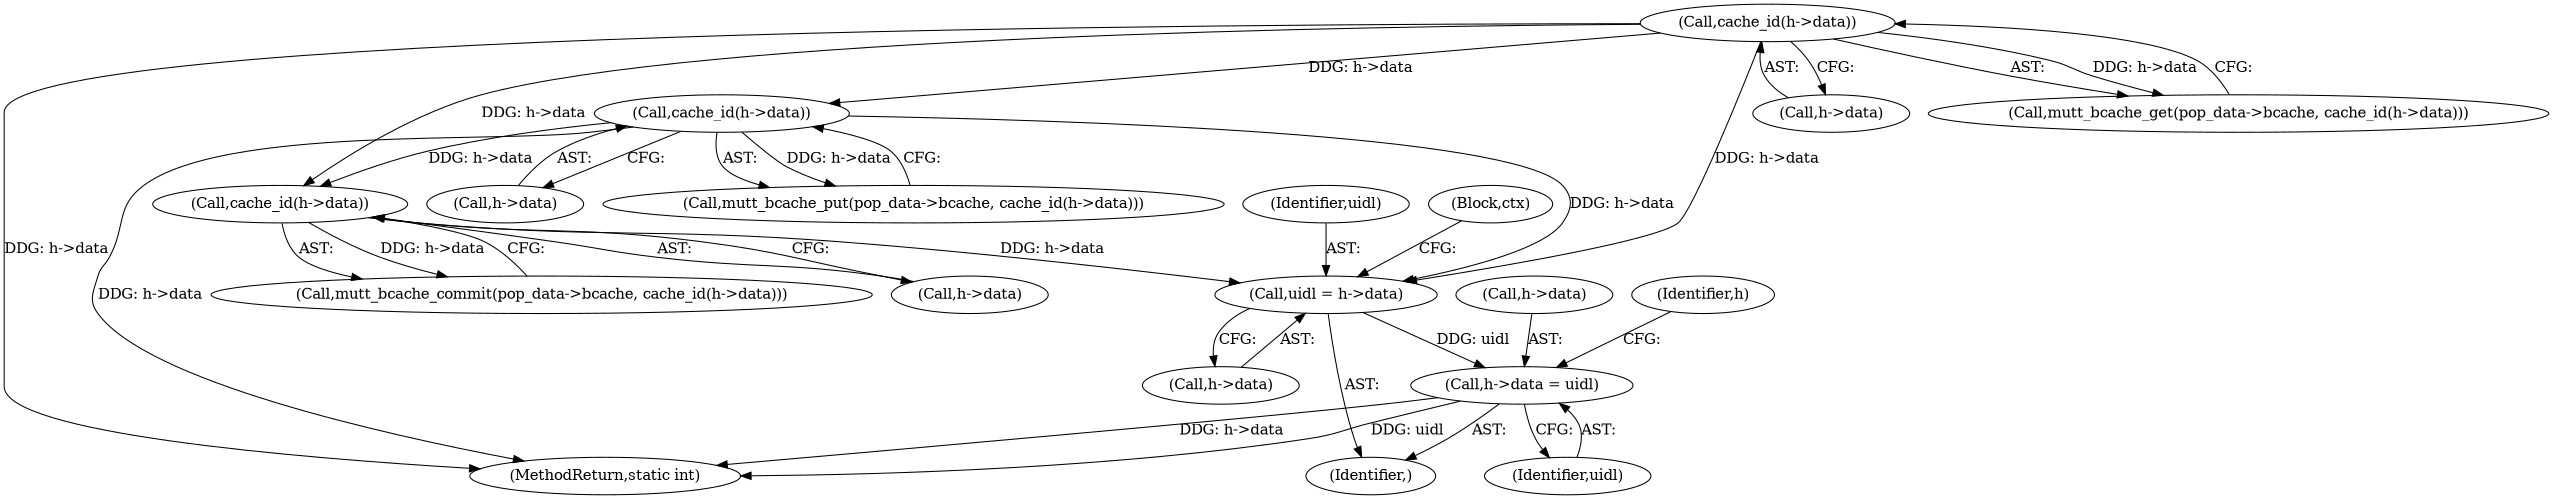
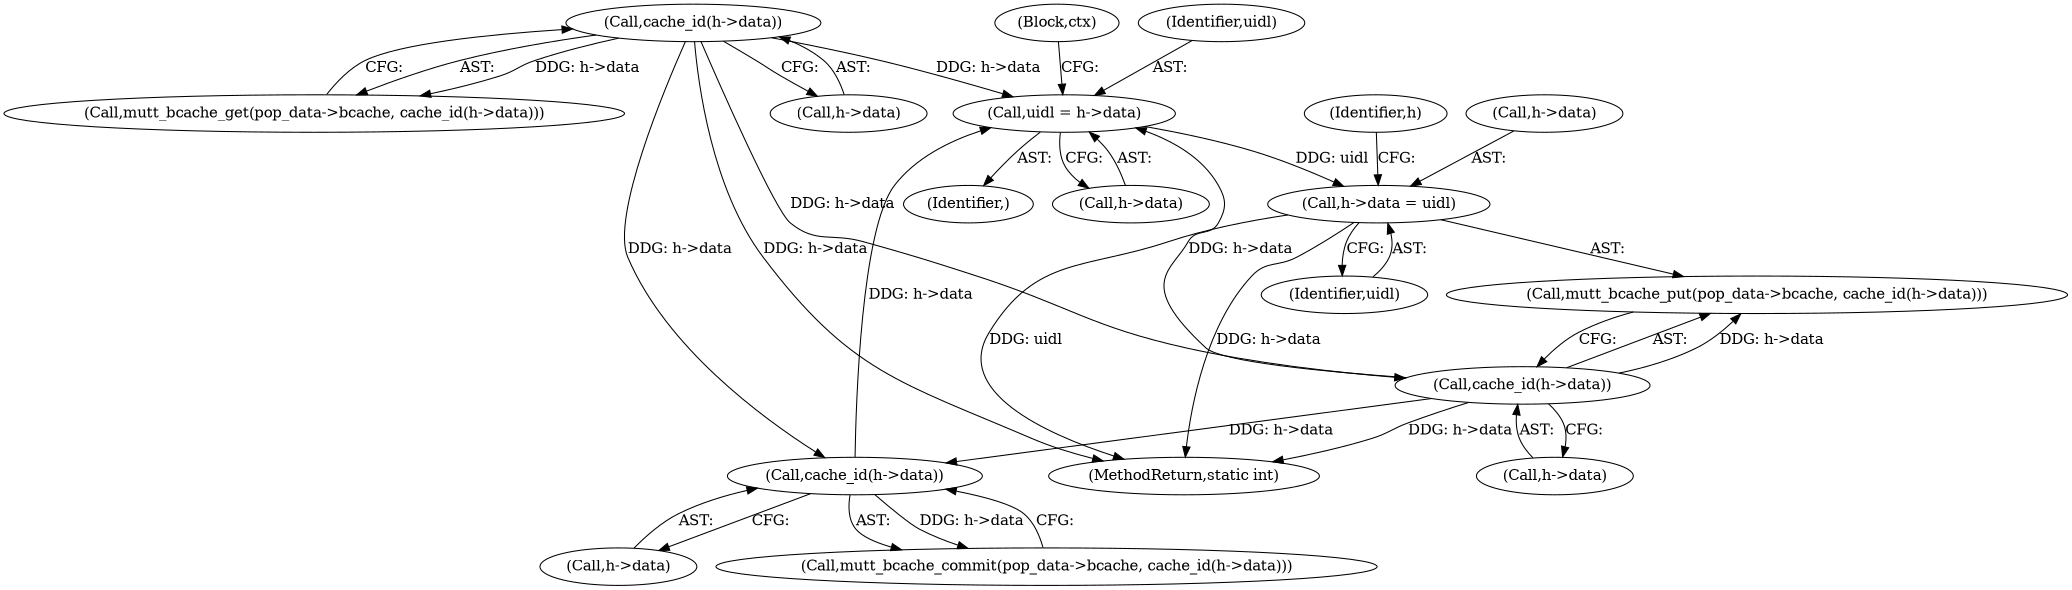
(1459, 432) -> (1557, 247)
